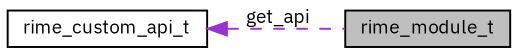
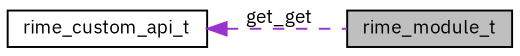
(276, 18) -> (277, 18)
